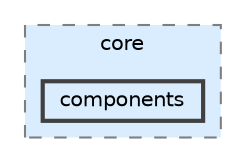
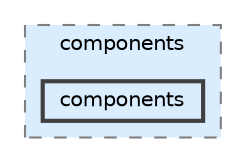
(123, 45) -> (123, 45)
